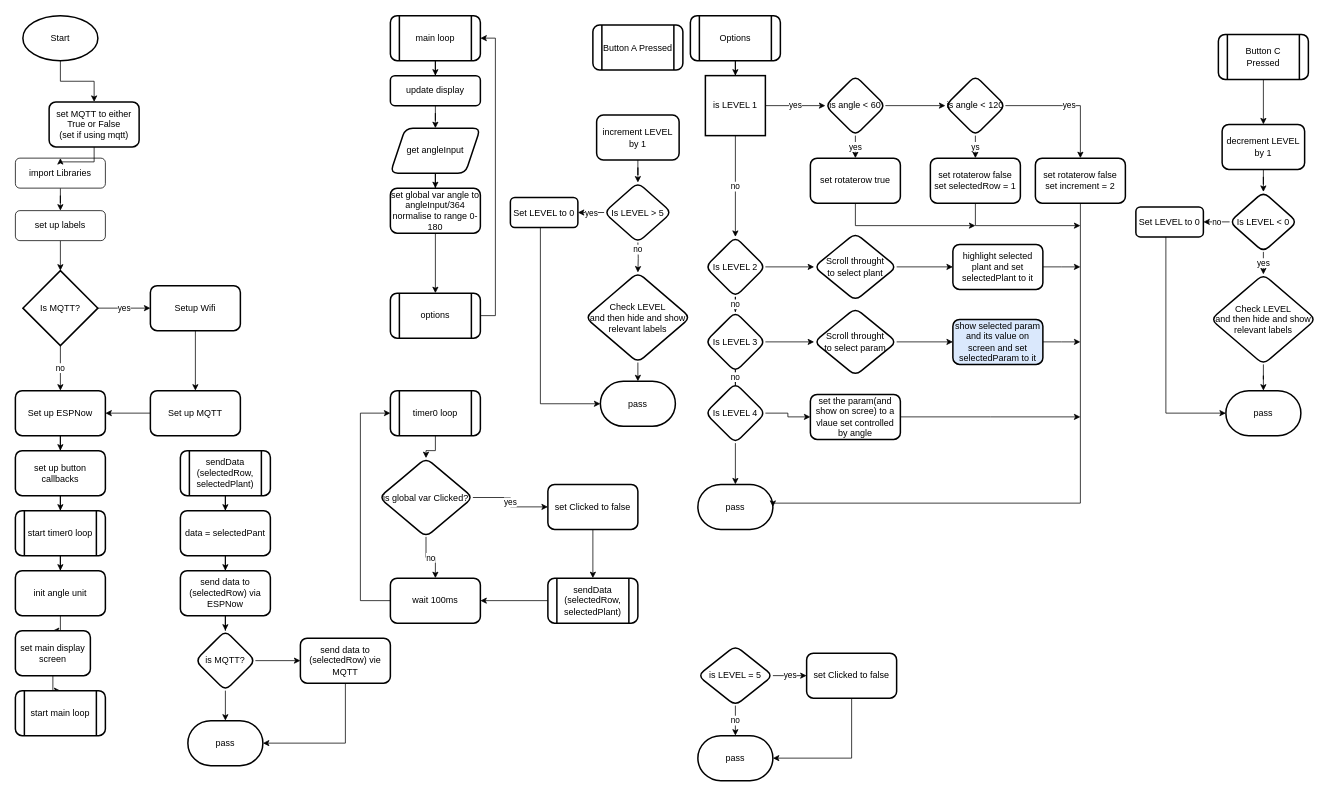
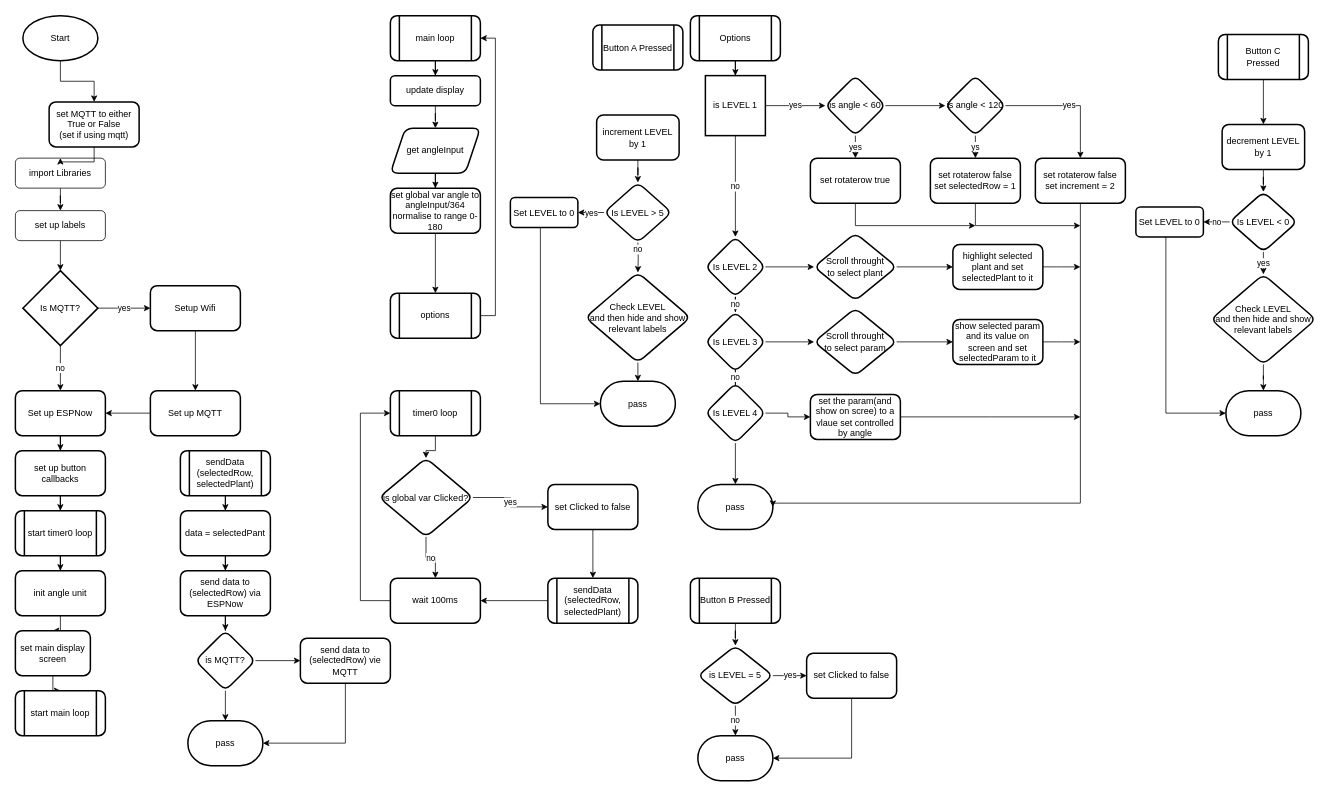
(998, 342) -> (998, 342)
none -> (735, 600)
none -> (735, 637)
